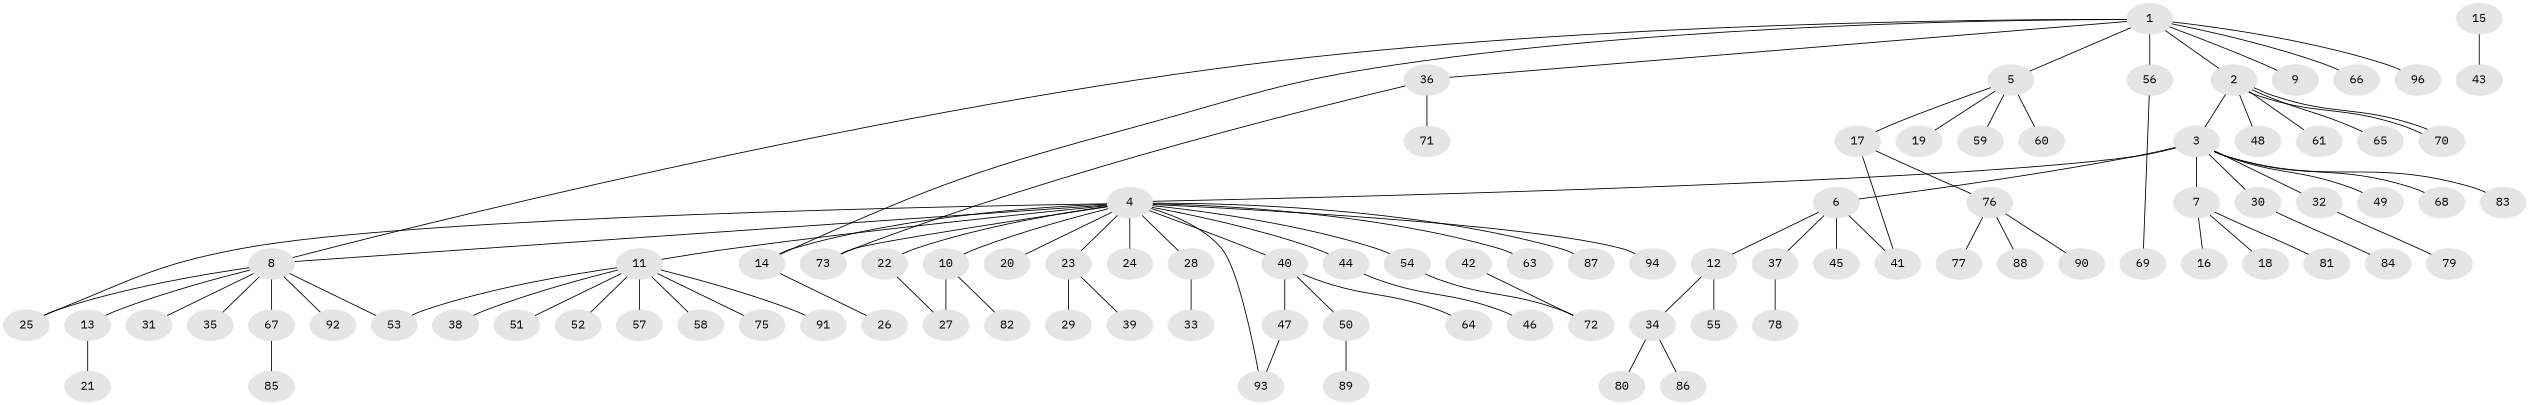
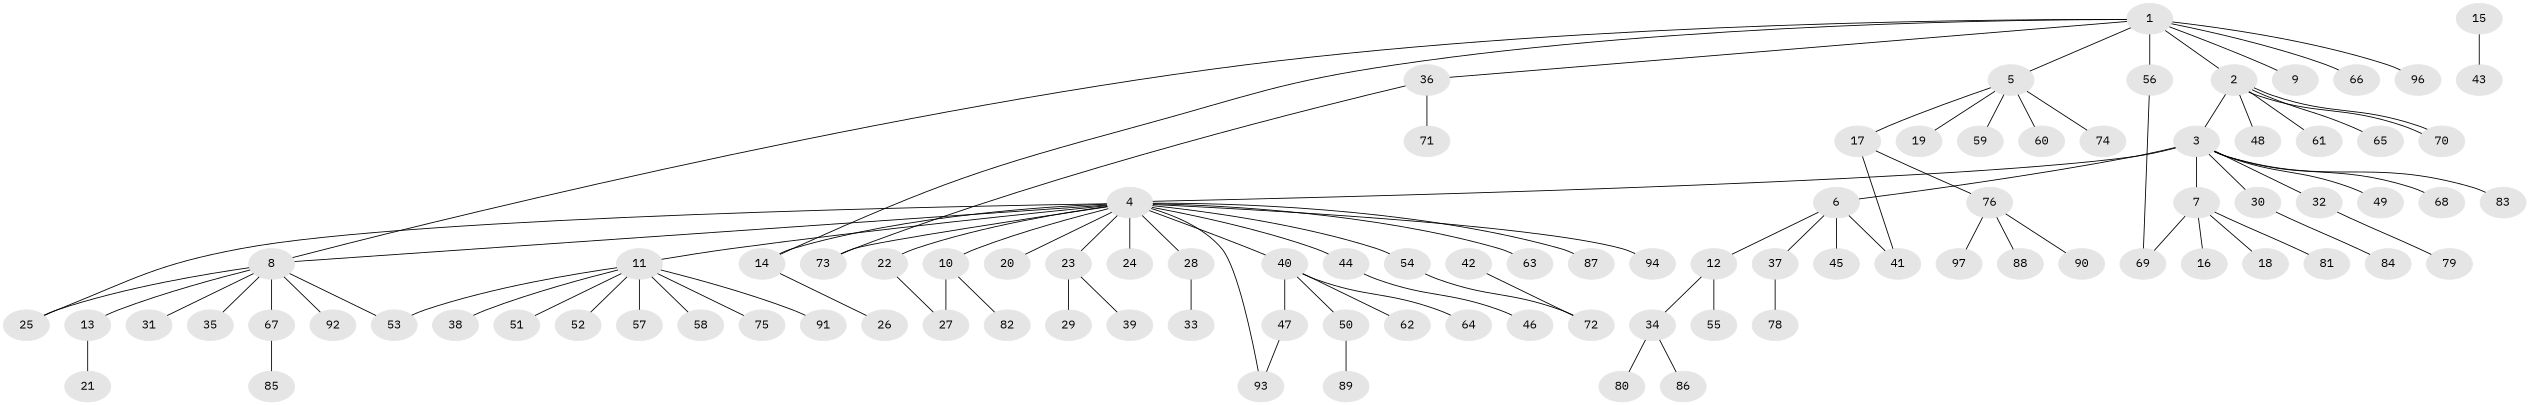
none -> (2103, 141)
none -> (2170, 233)
(1959, 264) -> (1959, 264)
none -> (1407, 325)
